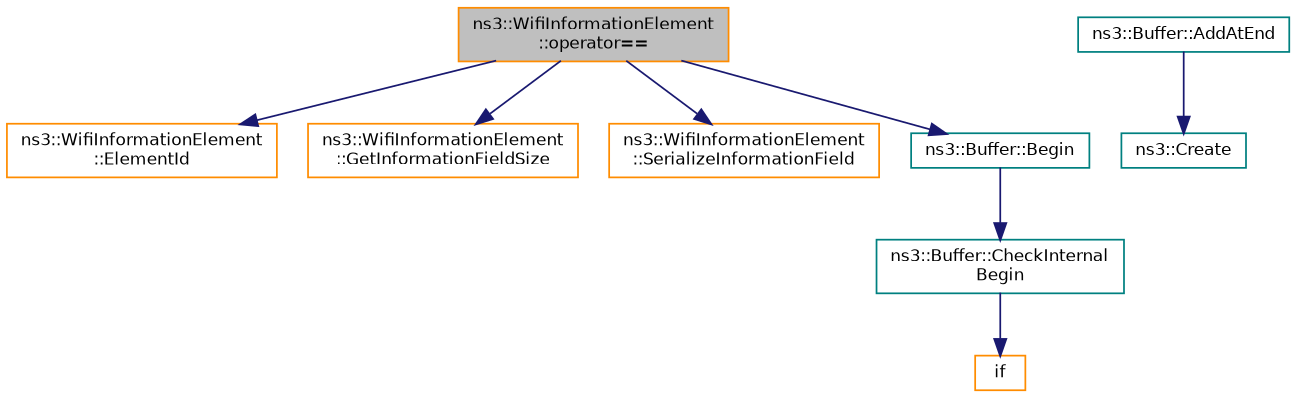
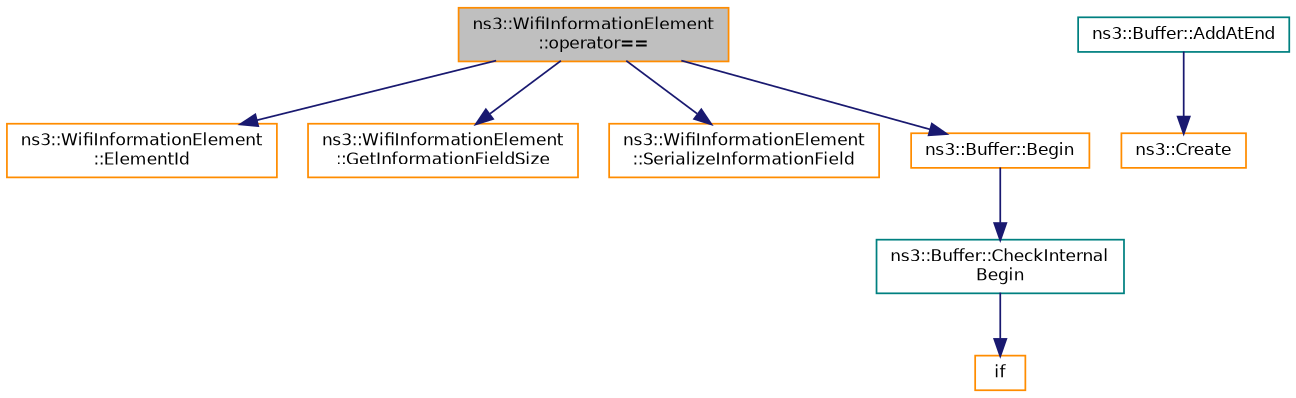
(1000, 151) -> (1000, 151)
(1184, 151) -> (1184, 151)
